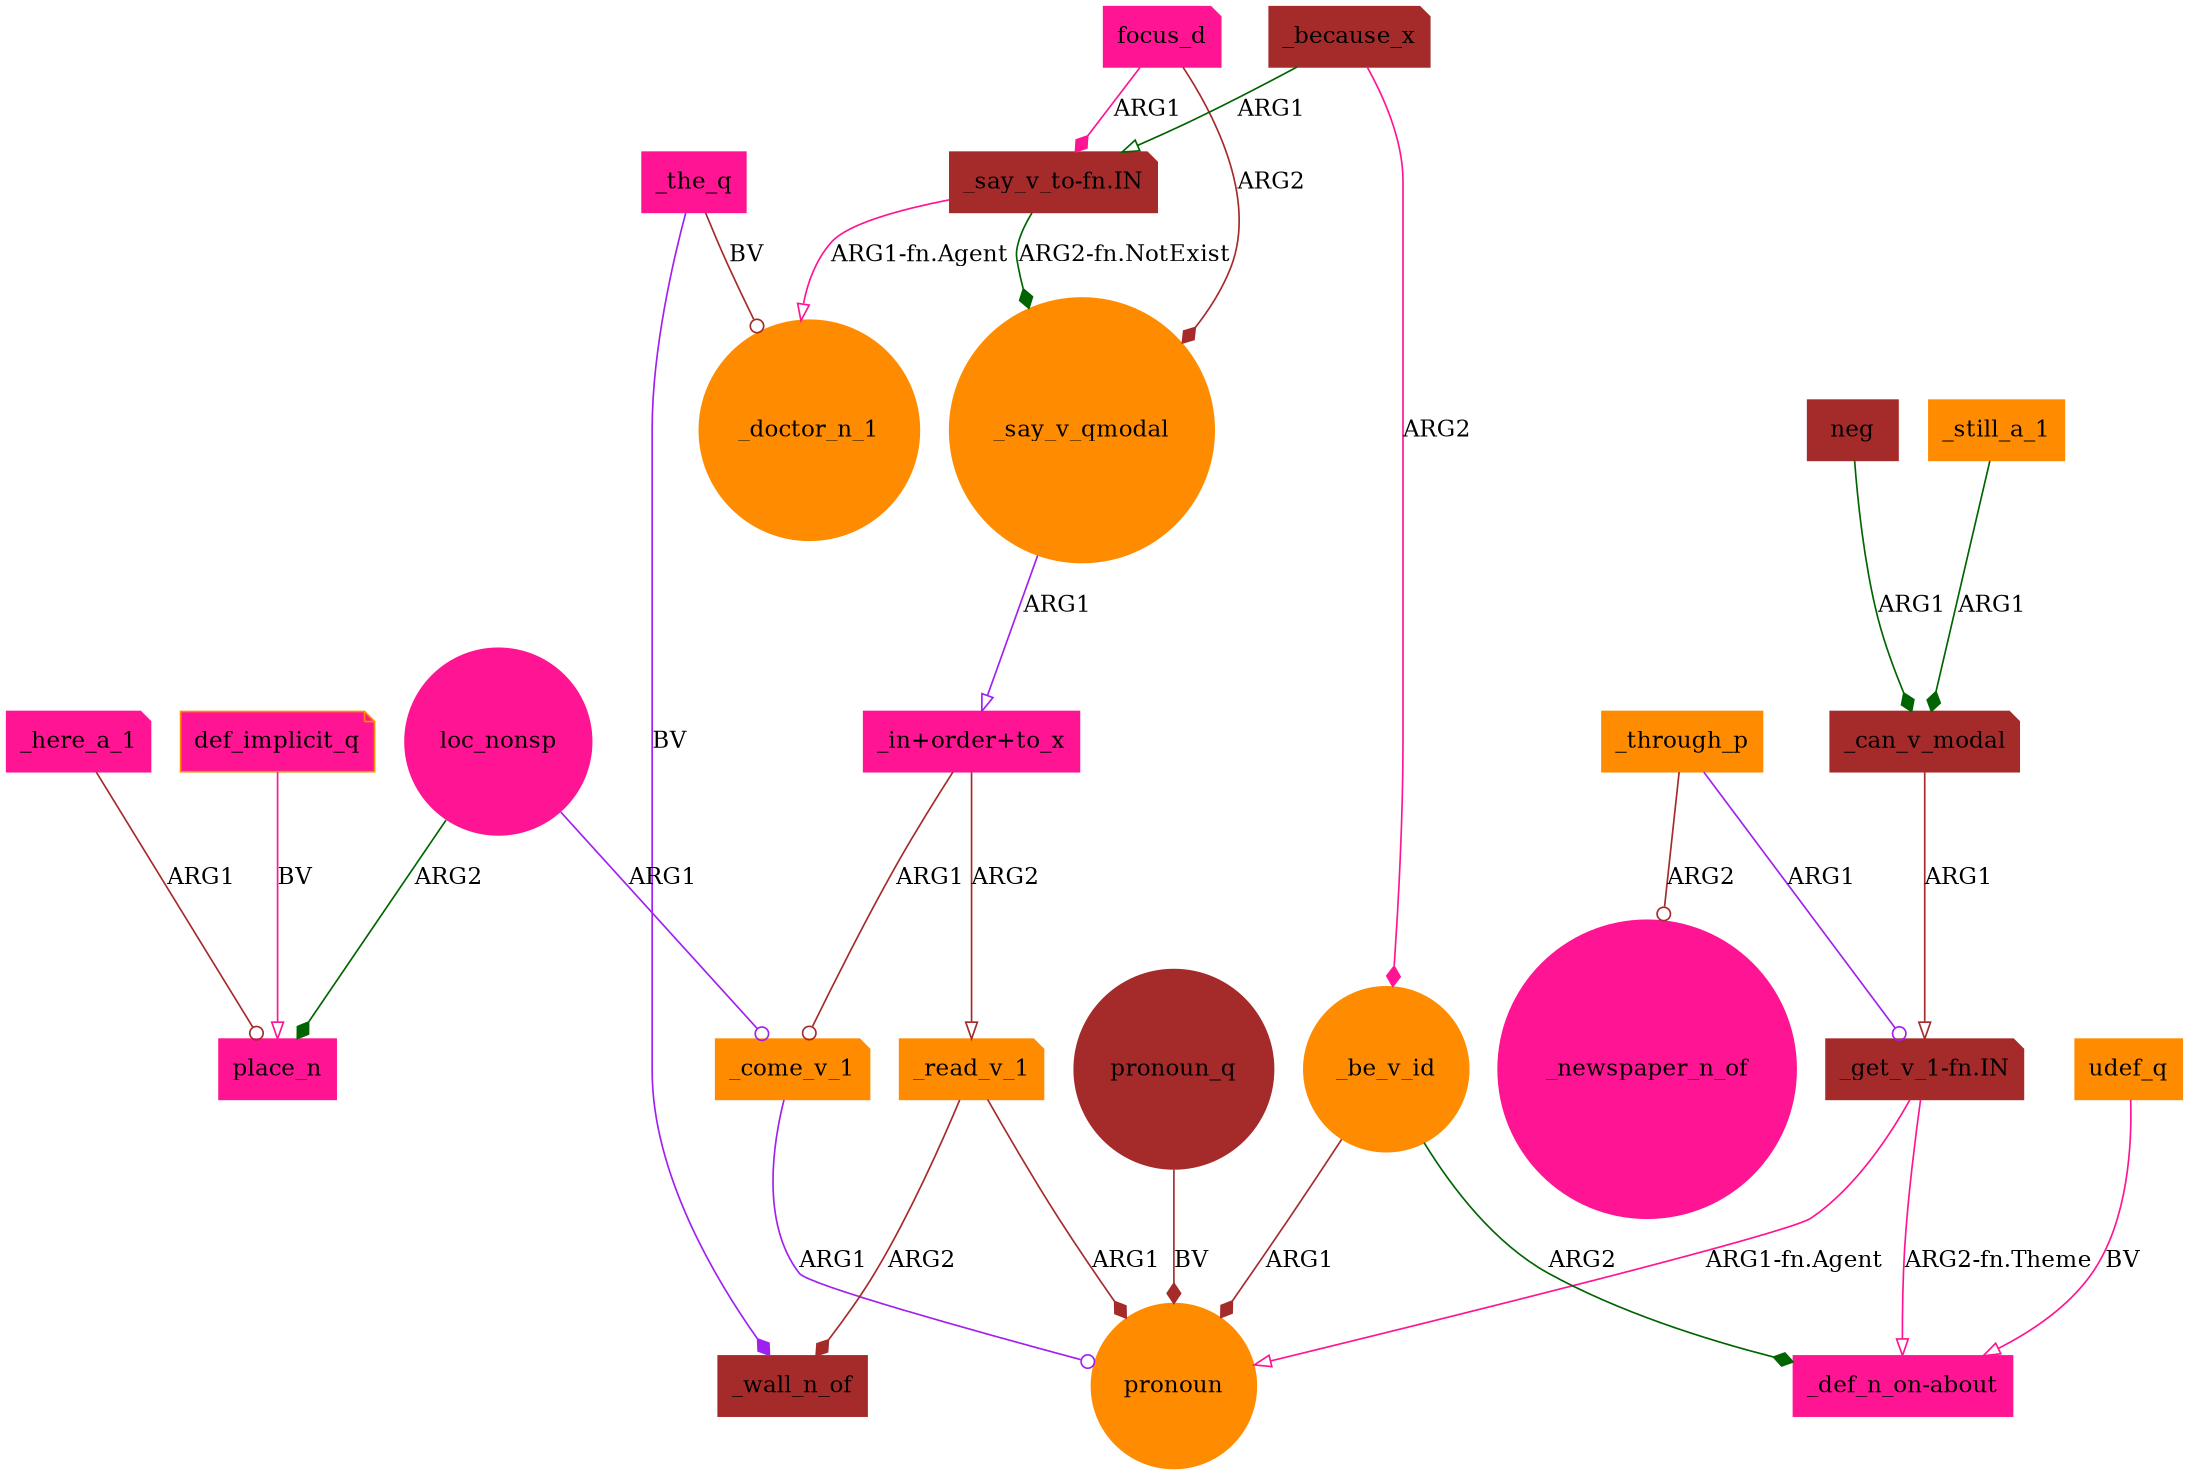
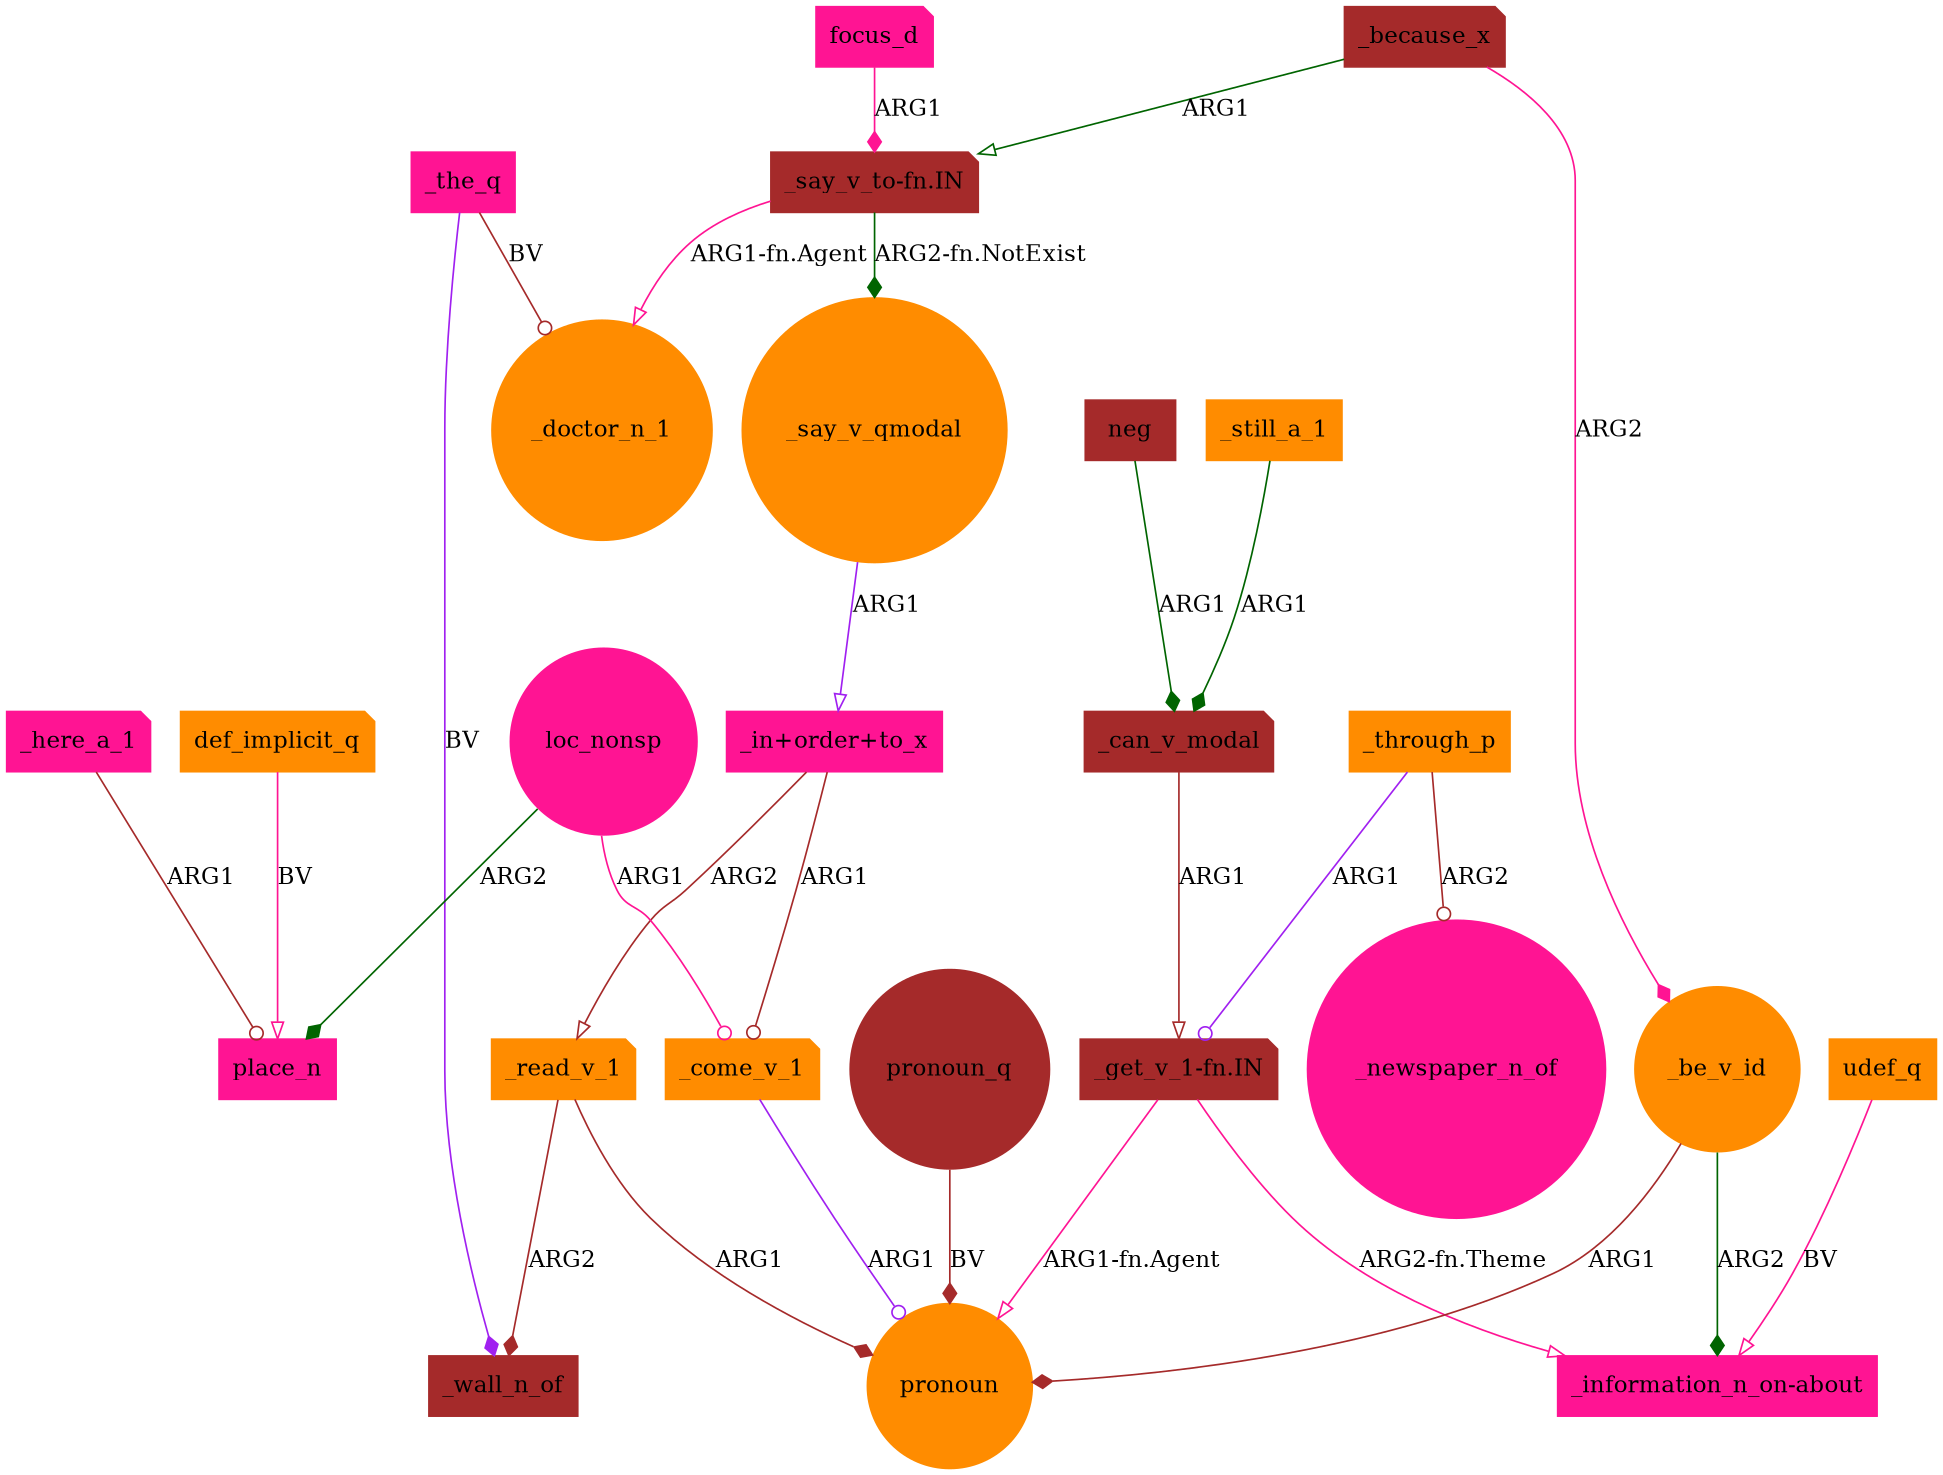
(1237, 197) -> none
(278, 742) -> (278, 742)
(664, 926) -> (658, 930)
(1903, 1386) -> (1717, 1386)
